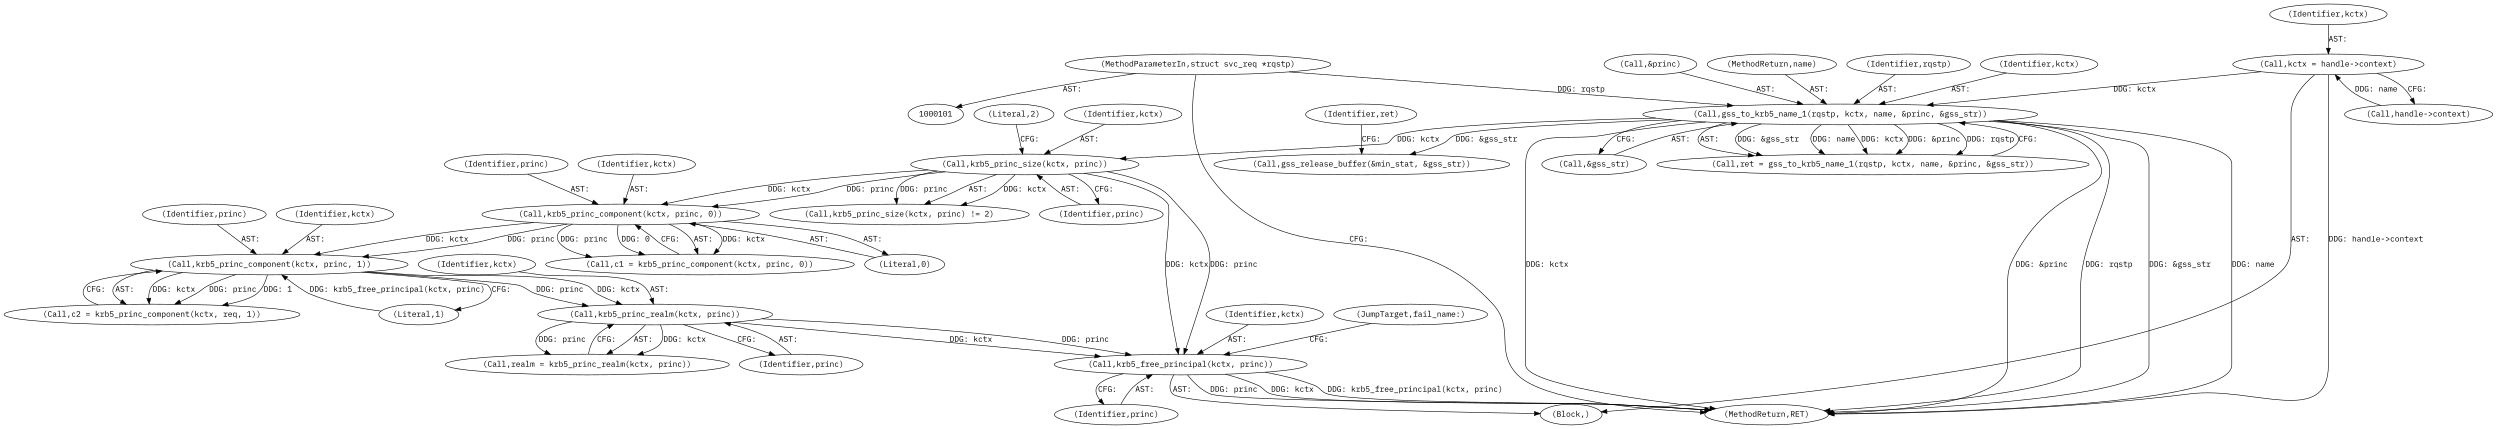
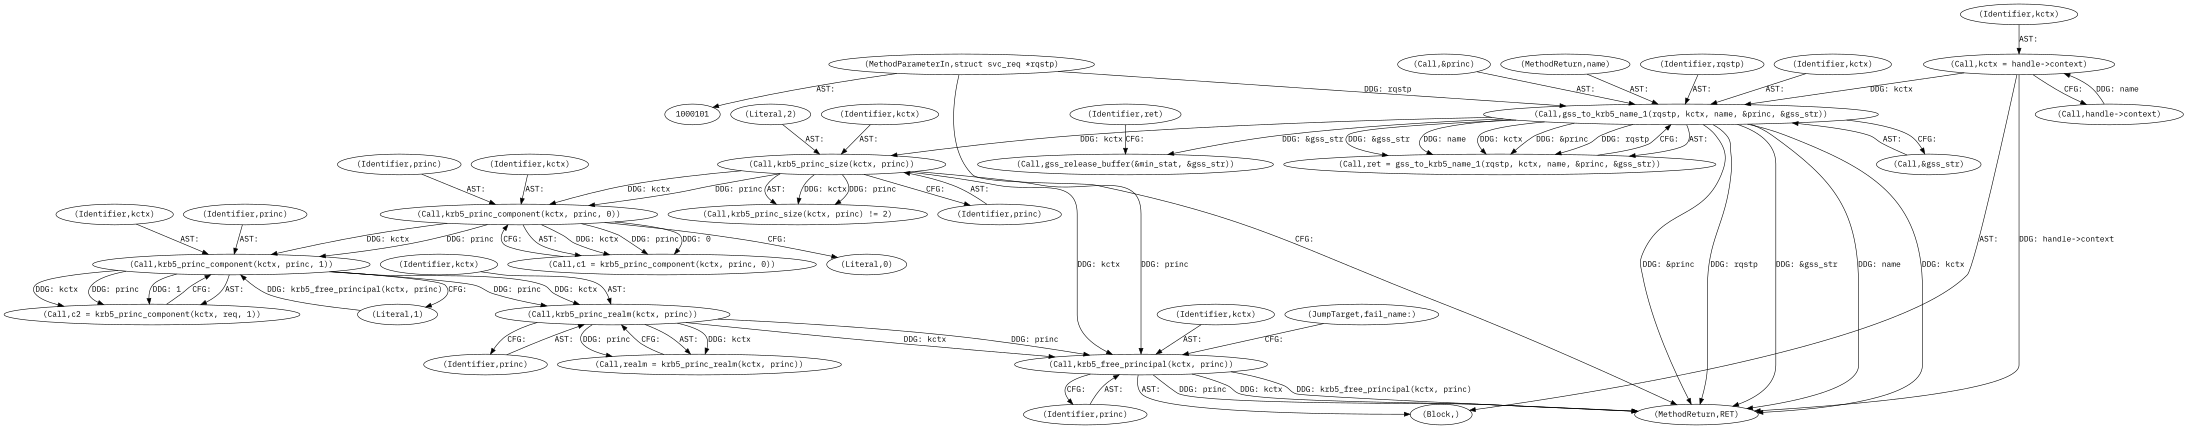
(1032, 139) -> (817, 139)
(785, 239) -> none
(875, 239) -> (780, 239)
